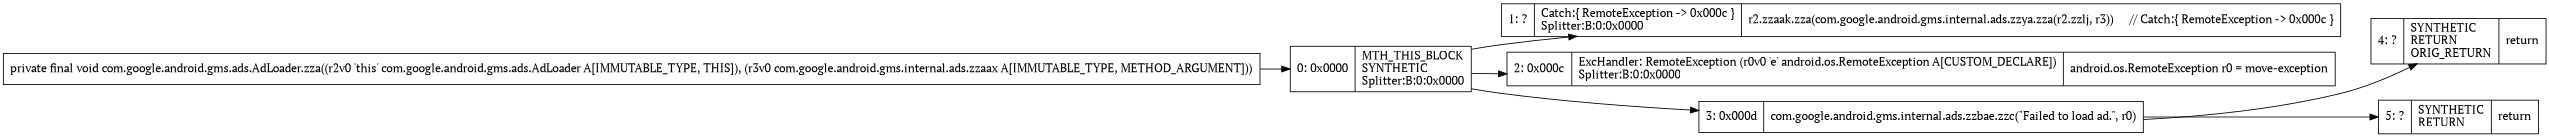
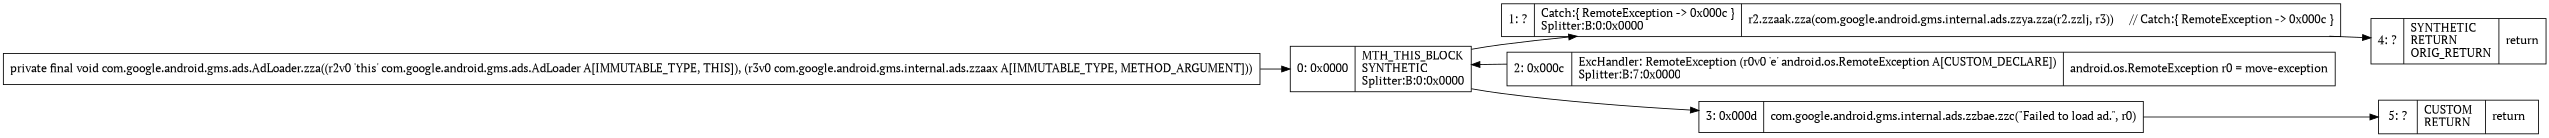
(1485, 74) -> (1493, 64)
(1630, 75) -> (1630, 75)
(2279, 106) -> (2346, 37)
(2451, 110) -> (2448, 110)
